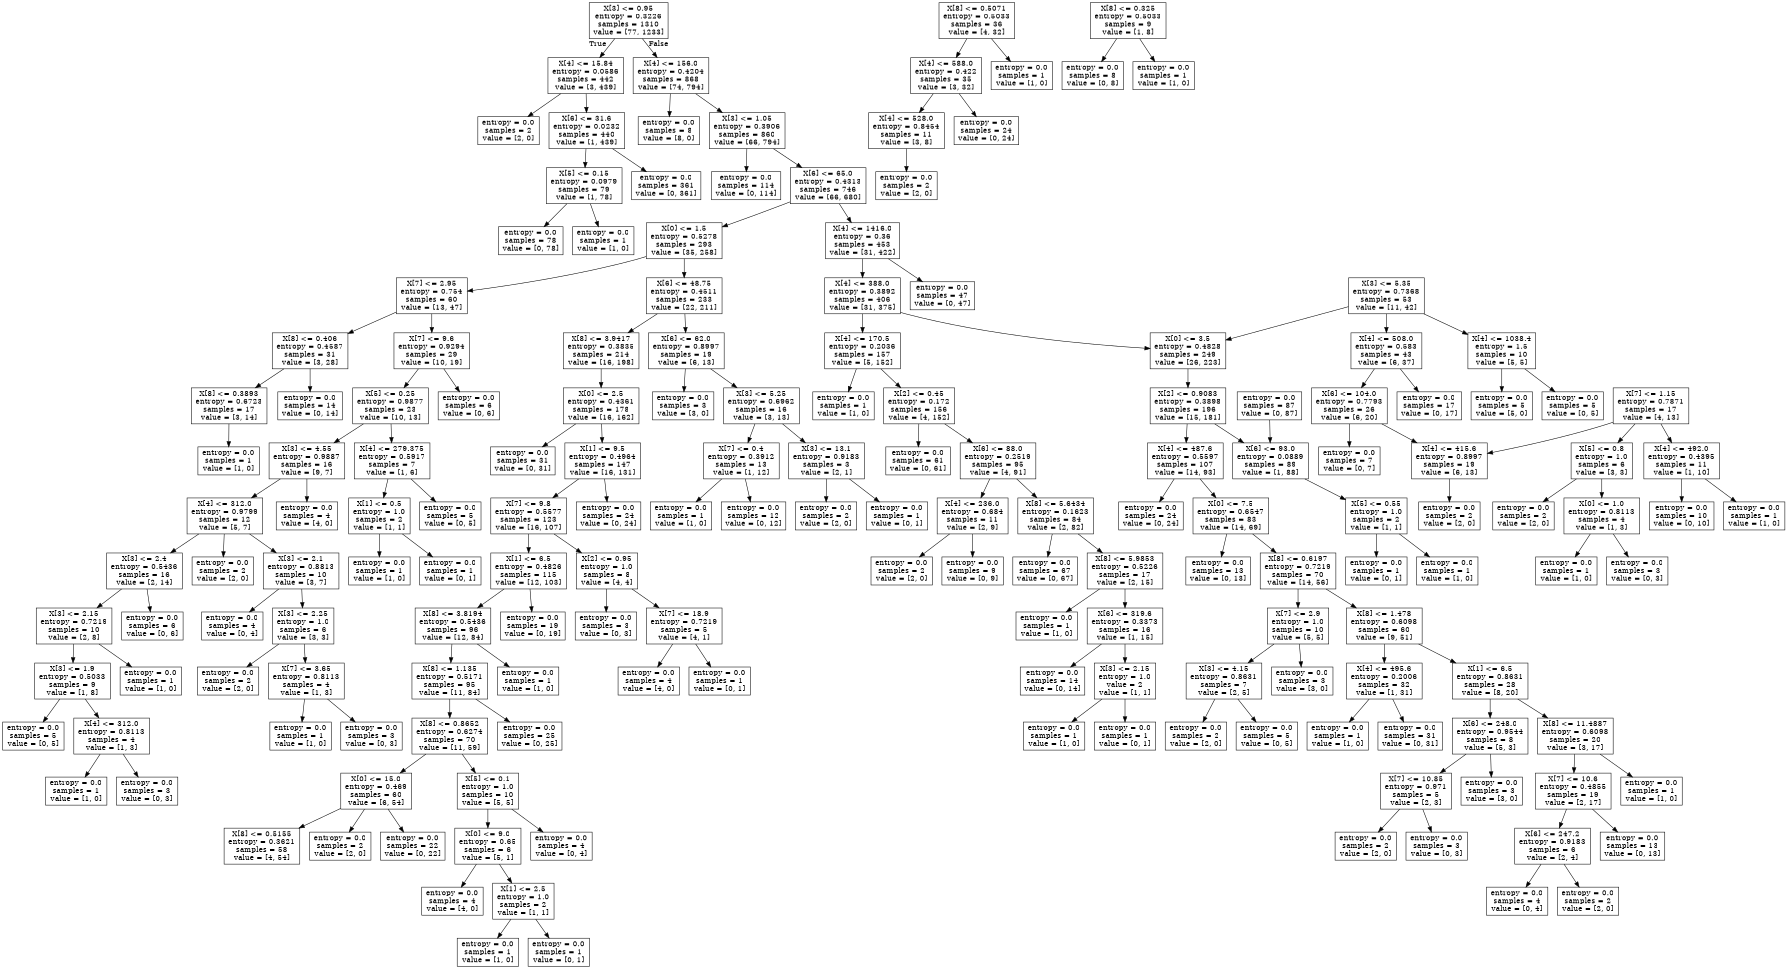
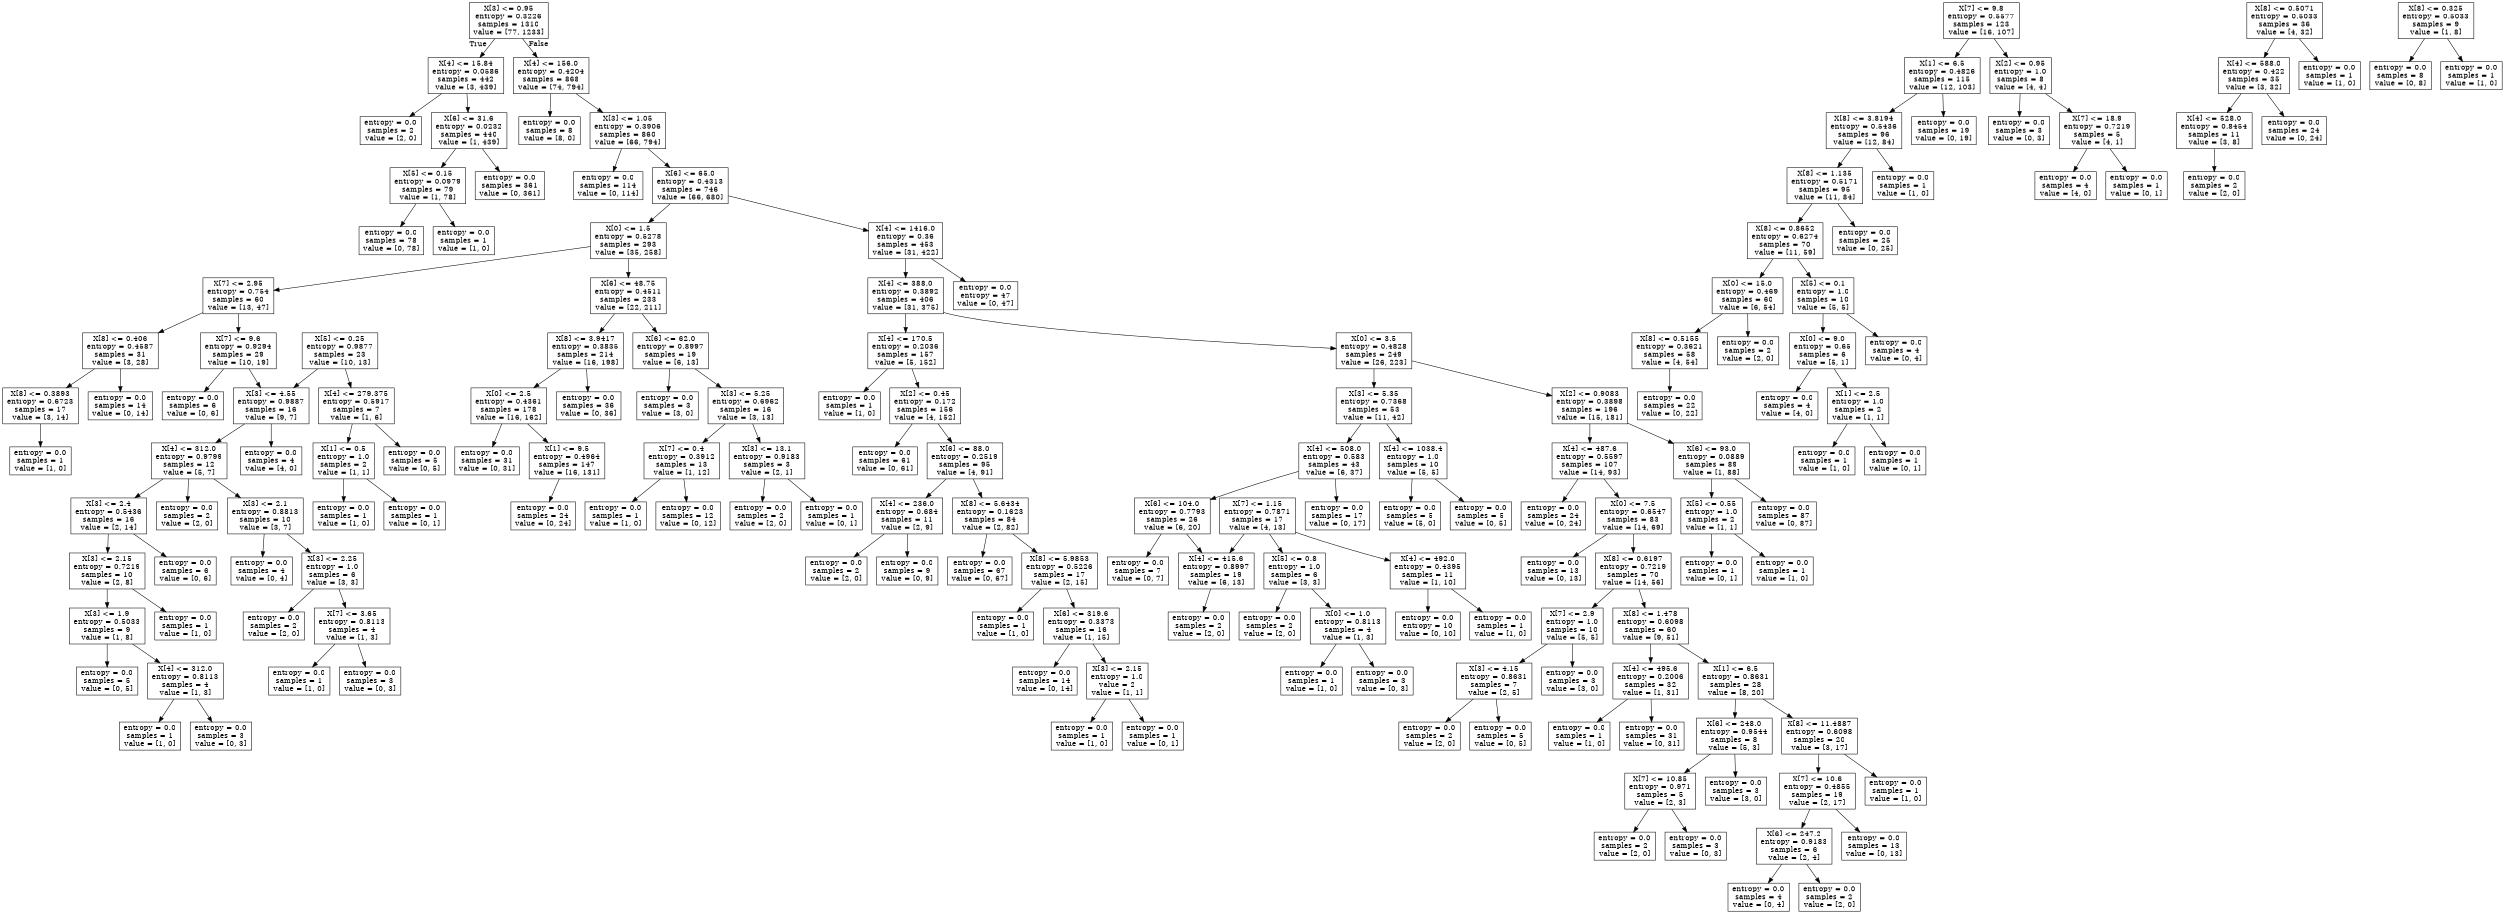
(942, 296) -> (986, 296)
(1290, 323) -> (1374, 376)
(1502, 351) -> (1413, 461)
(413, 376) -> (253, 376)
none -> (589, 406)
(1270, 429) -> (1748, 489)
(568, 487) -> none
(1682, 516) -> (1428, 626)
(394, 818) -> (1670, 378)
